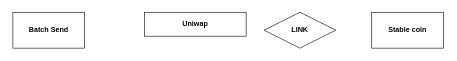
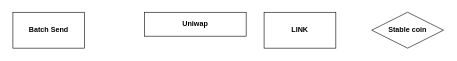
(300, 30) -> (300, 30)
(408, 30) -> (408, 30)
